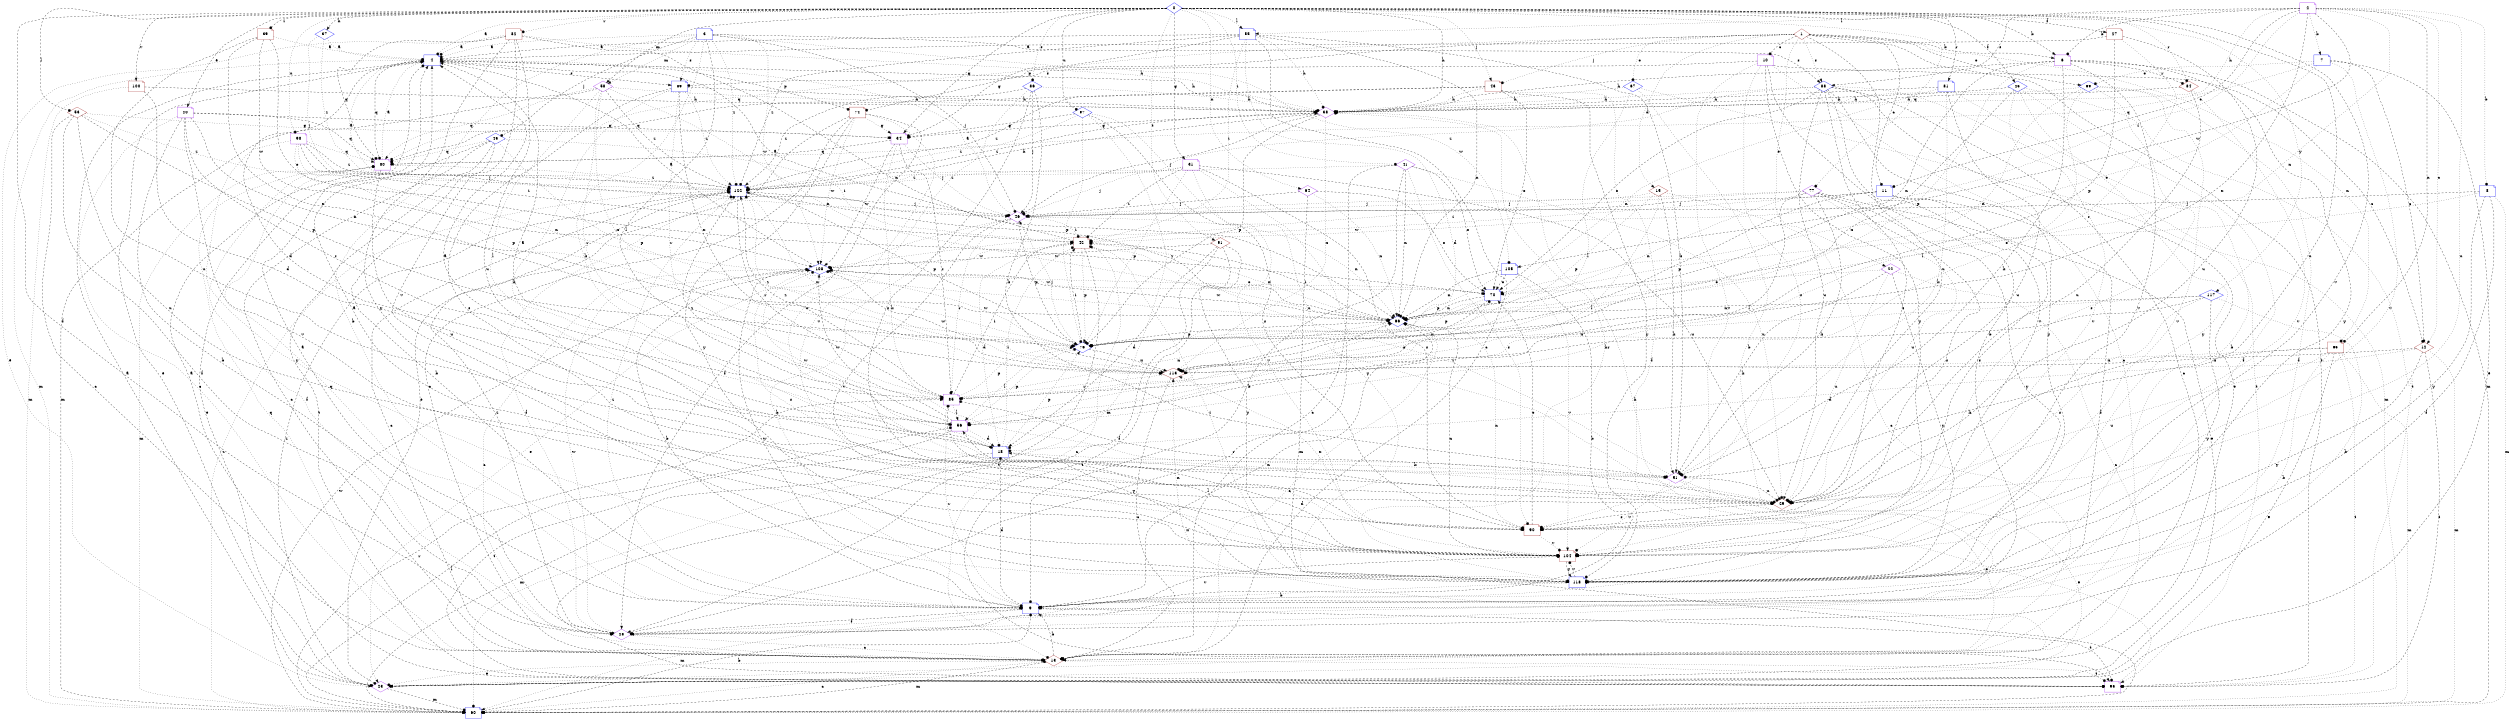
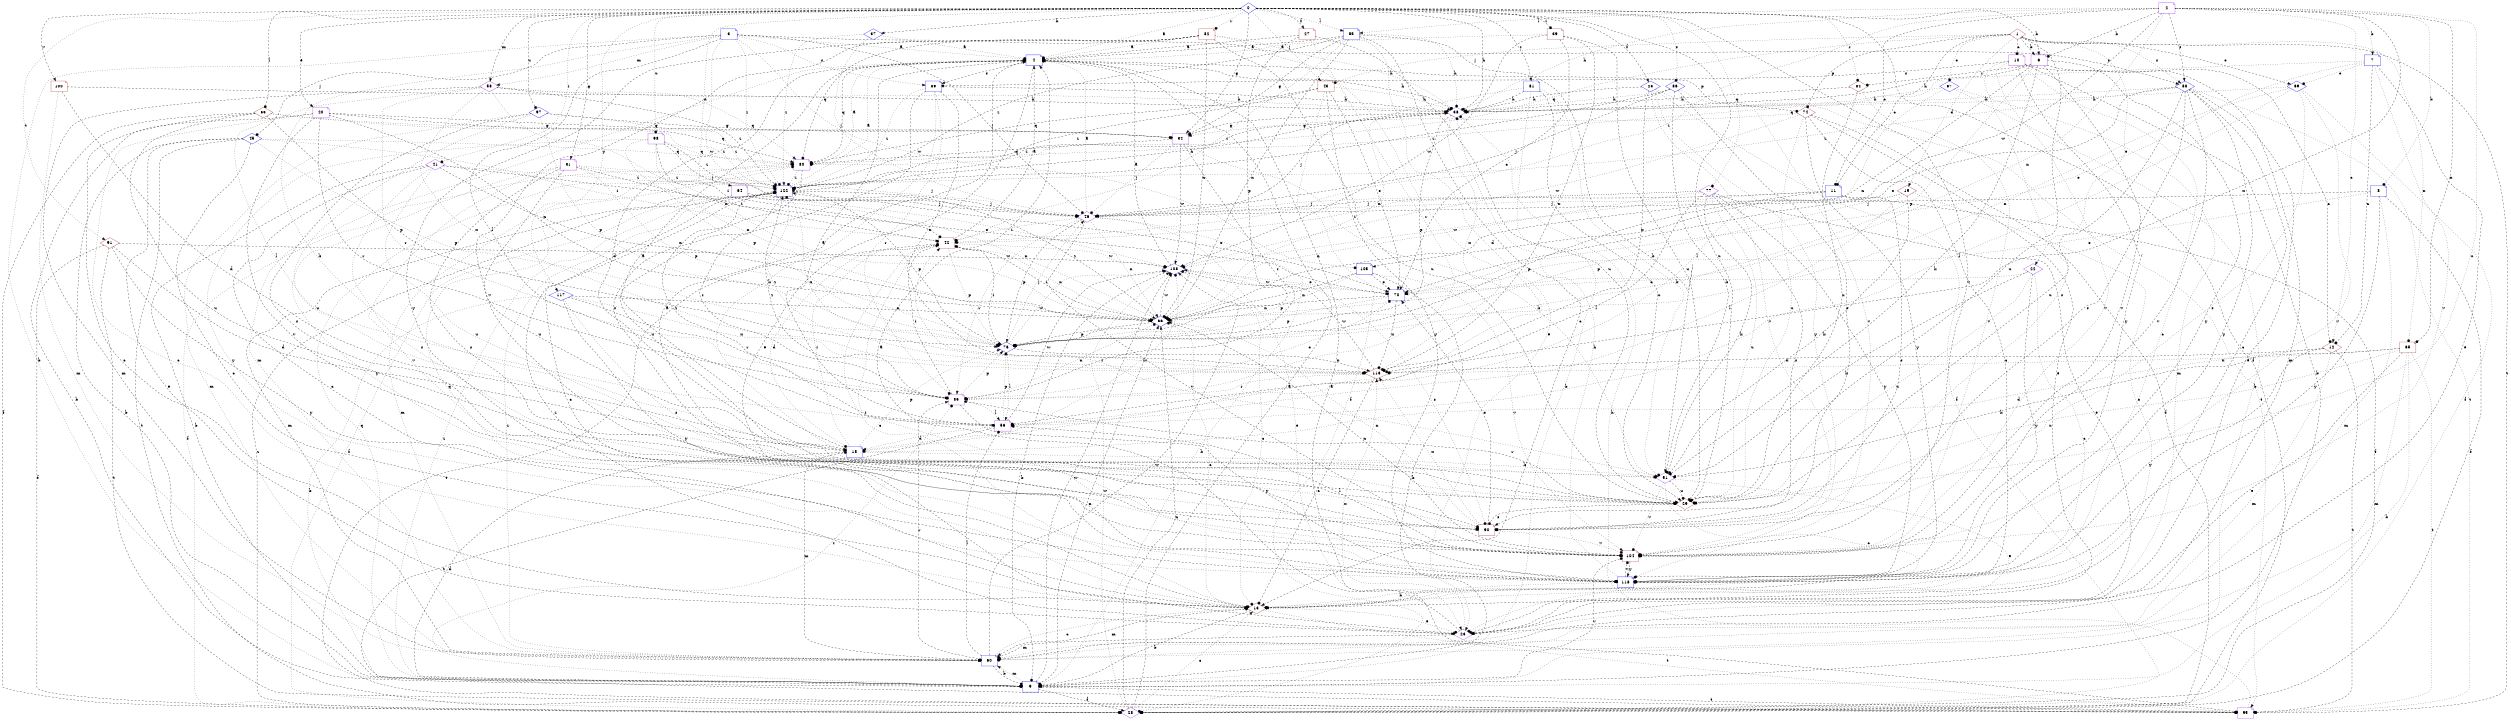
(857, 113) -> (1806, 113)
(1308, 191) -> (740, 191)
(1290, 505) -> none
(1279, 593) -> (1477, 587)
